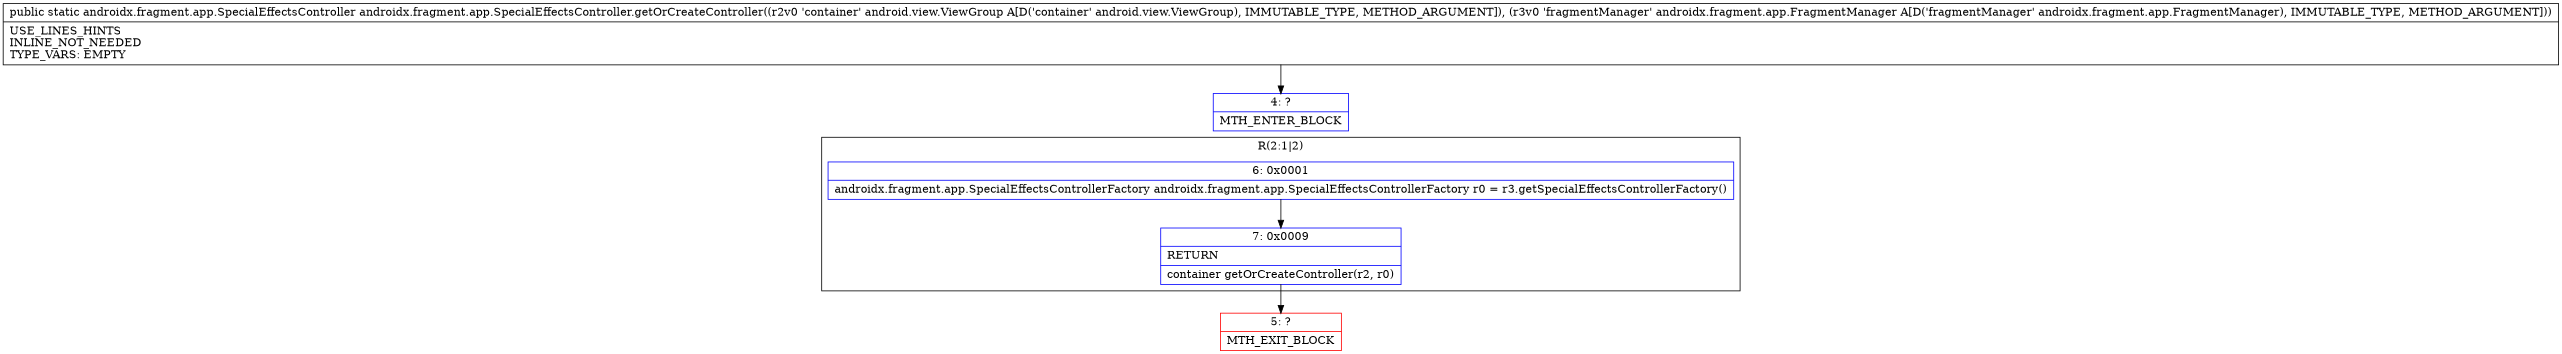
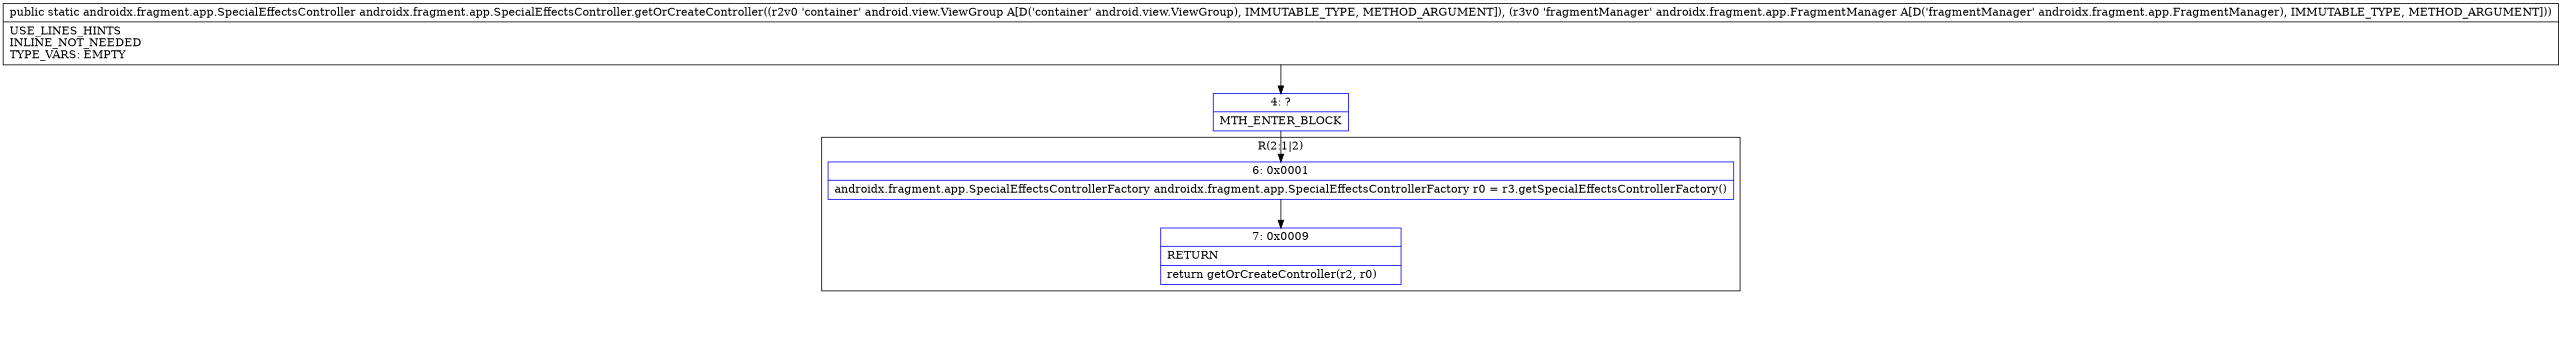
none -> (1281, 142)
(1281, 275) -> (1272, 275)
(1281, 332) -> none
